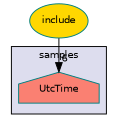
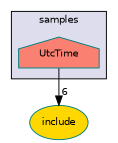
(59, 52) -> (59, 85)
